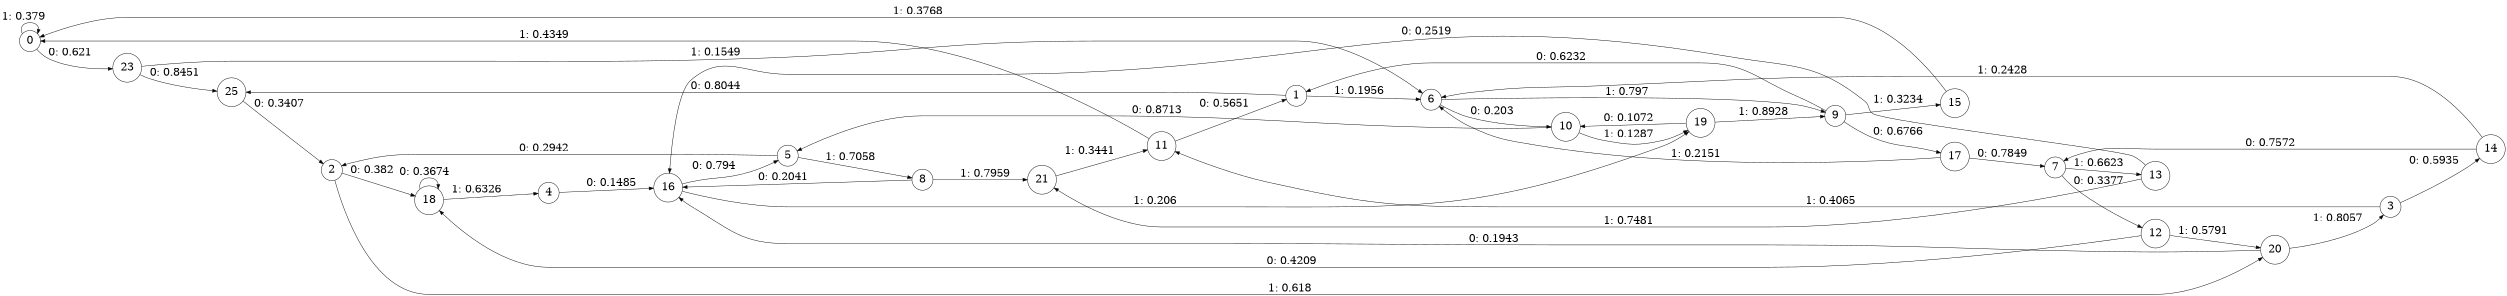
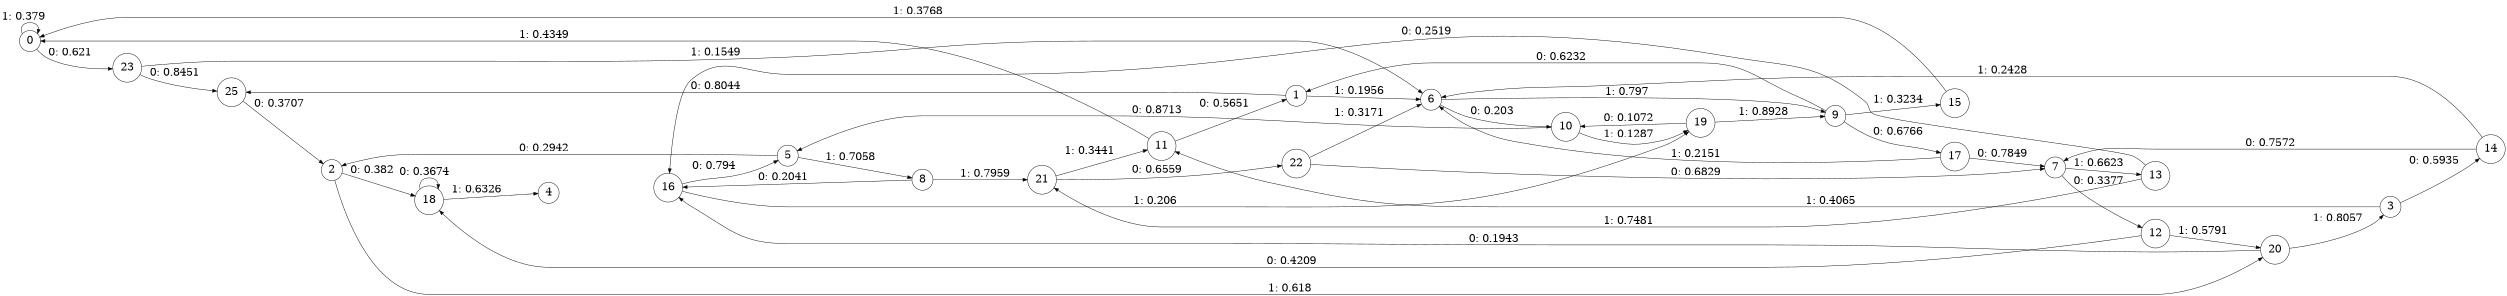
(284, 104) -> (284, 104)
none -> (1296, 164)
(604, 190) -> none
